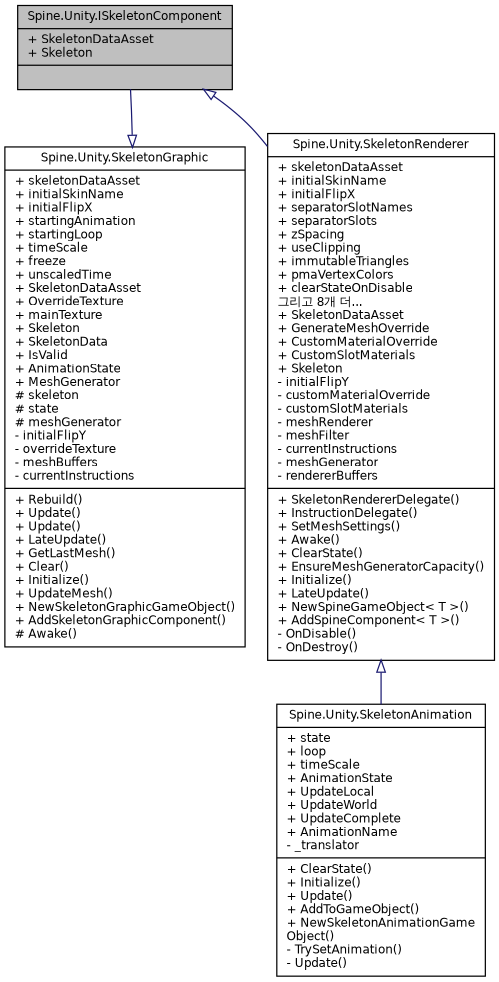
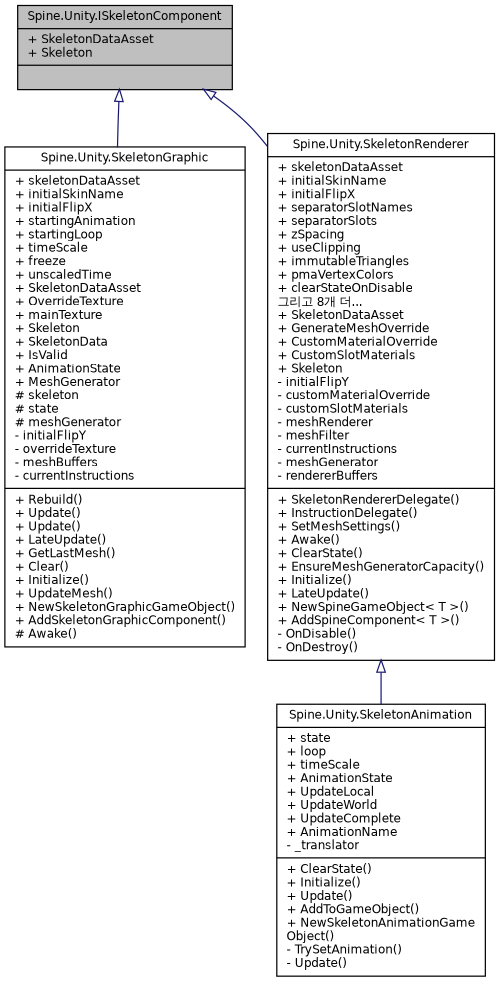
(132, 112) -> (118, 125)
